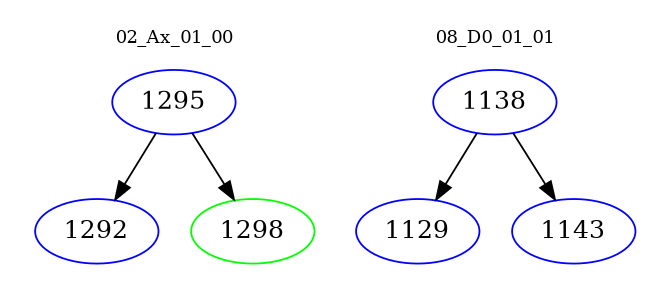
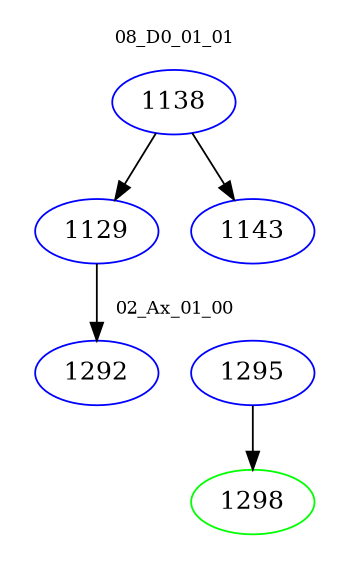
(140, 159) -> (97, 303)
